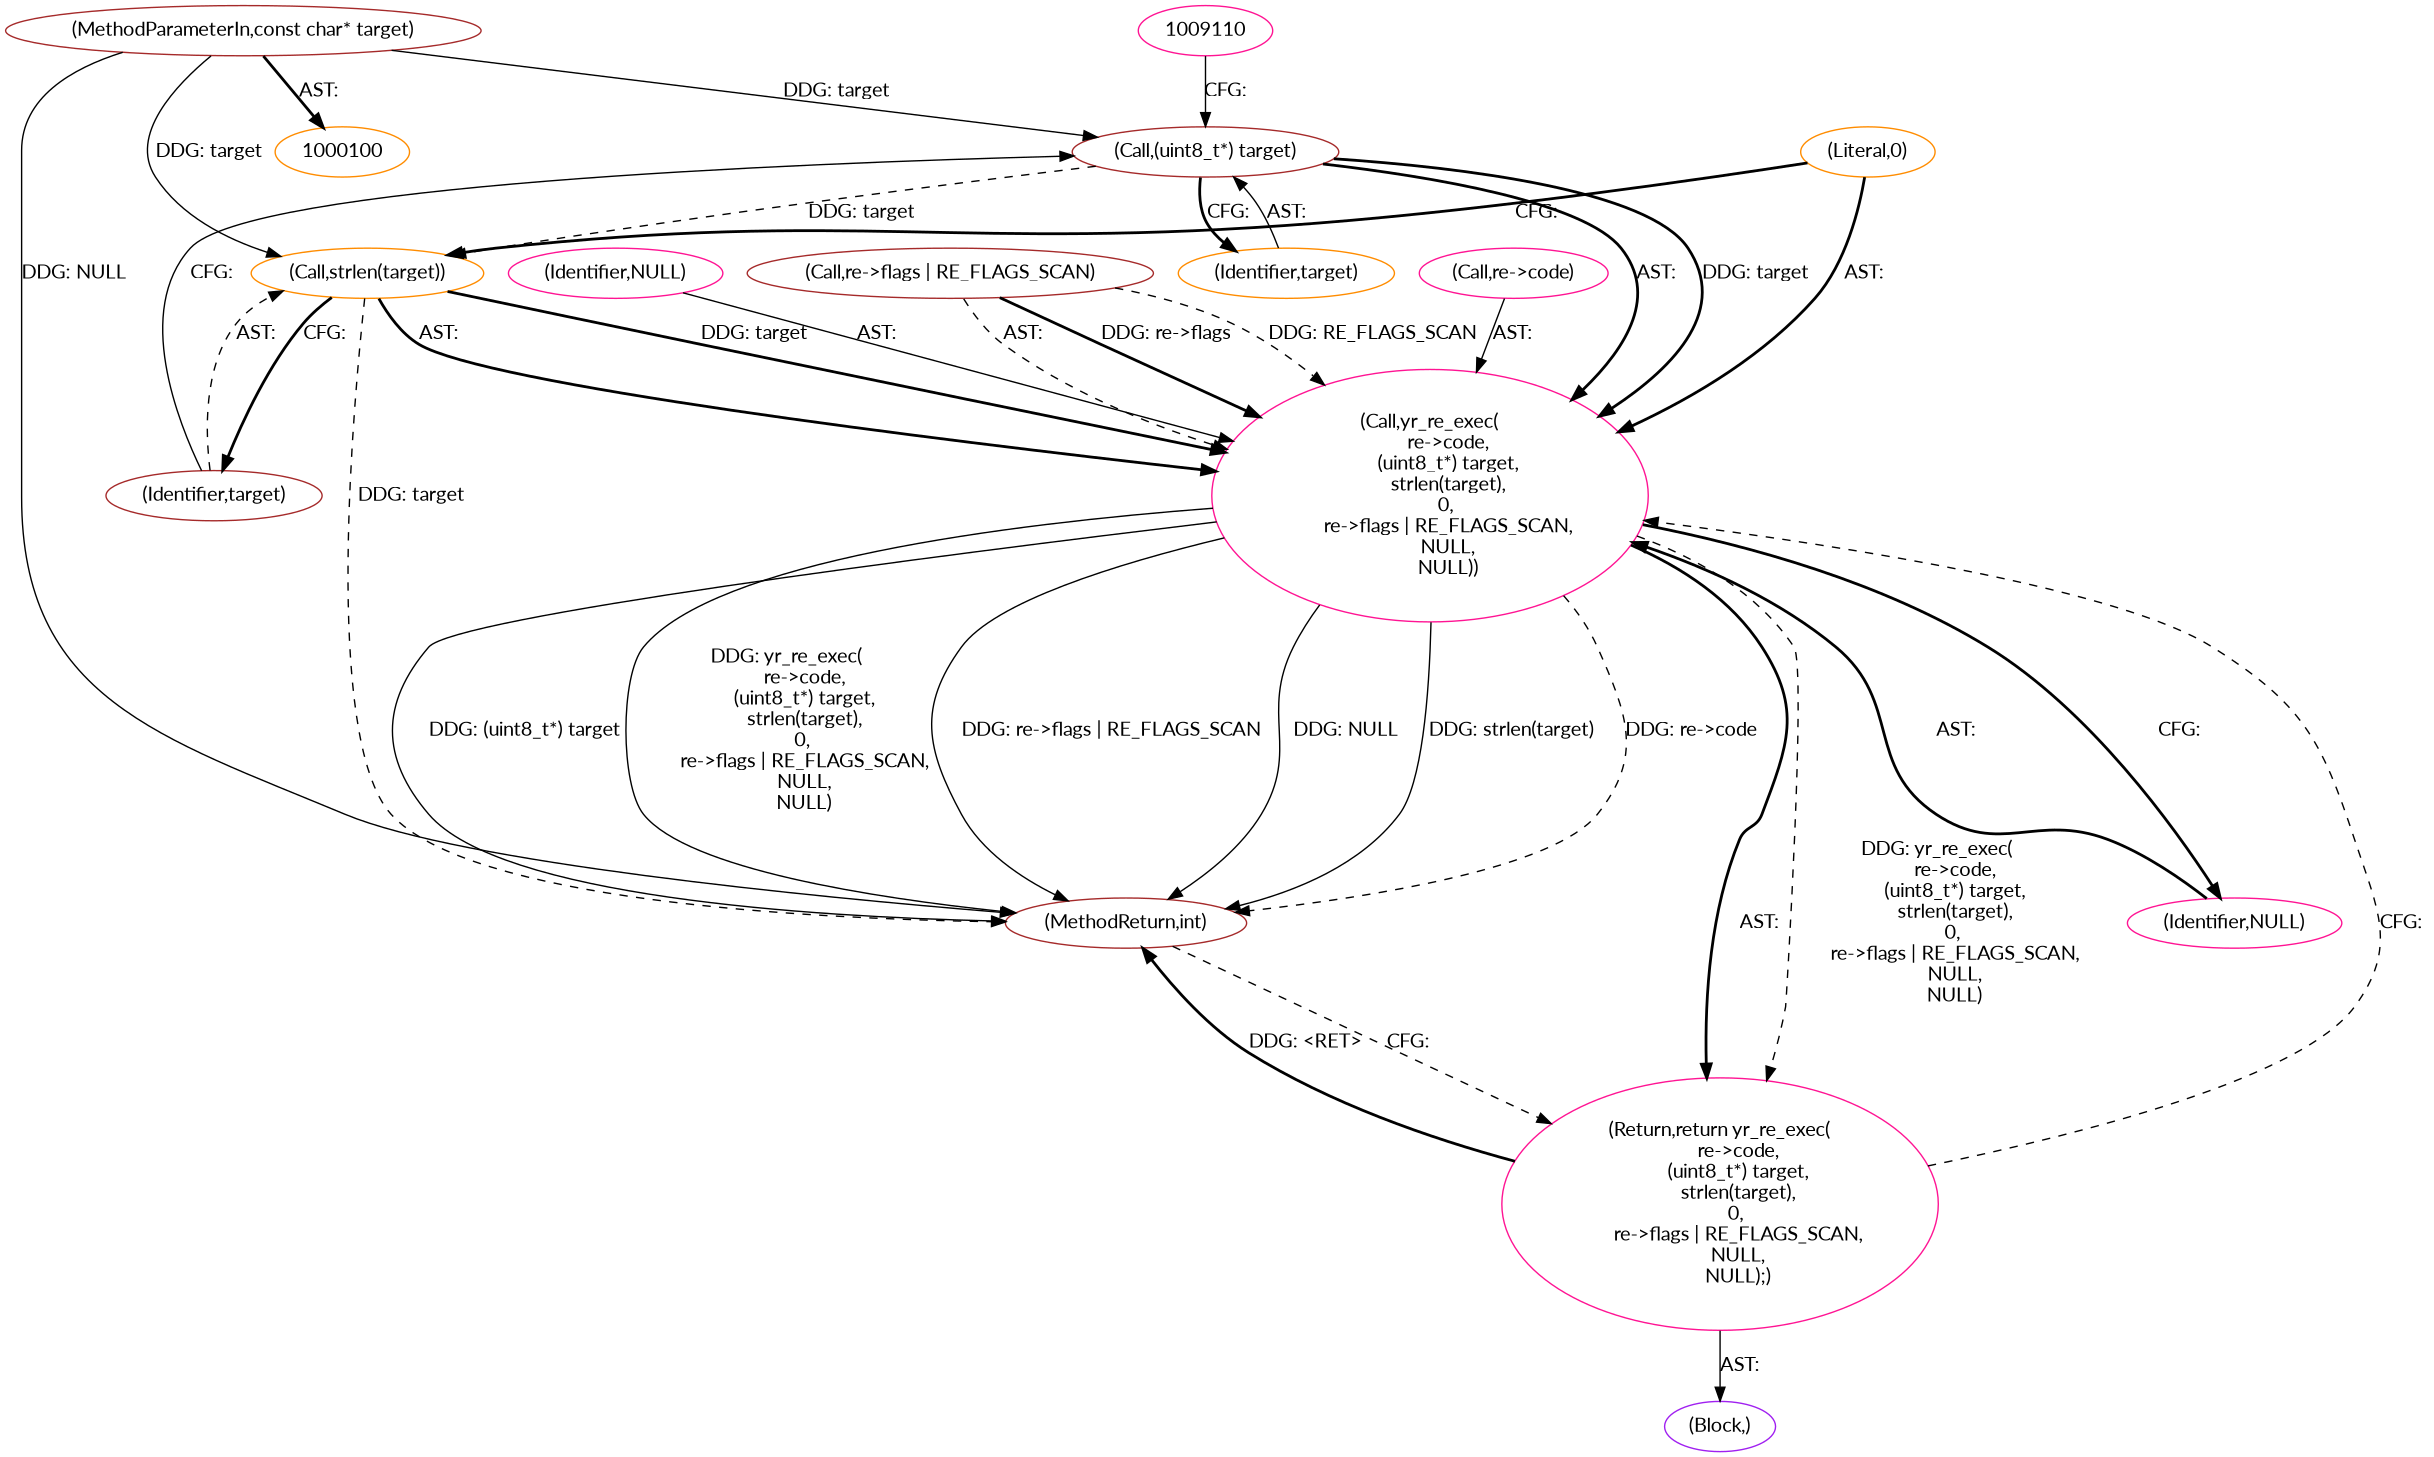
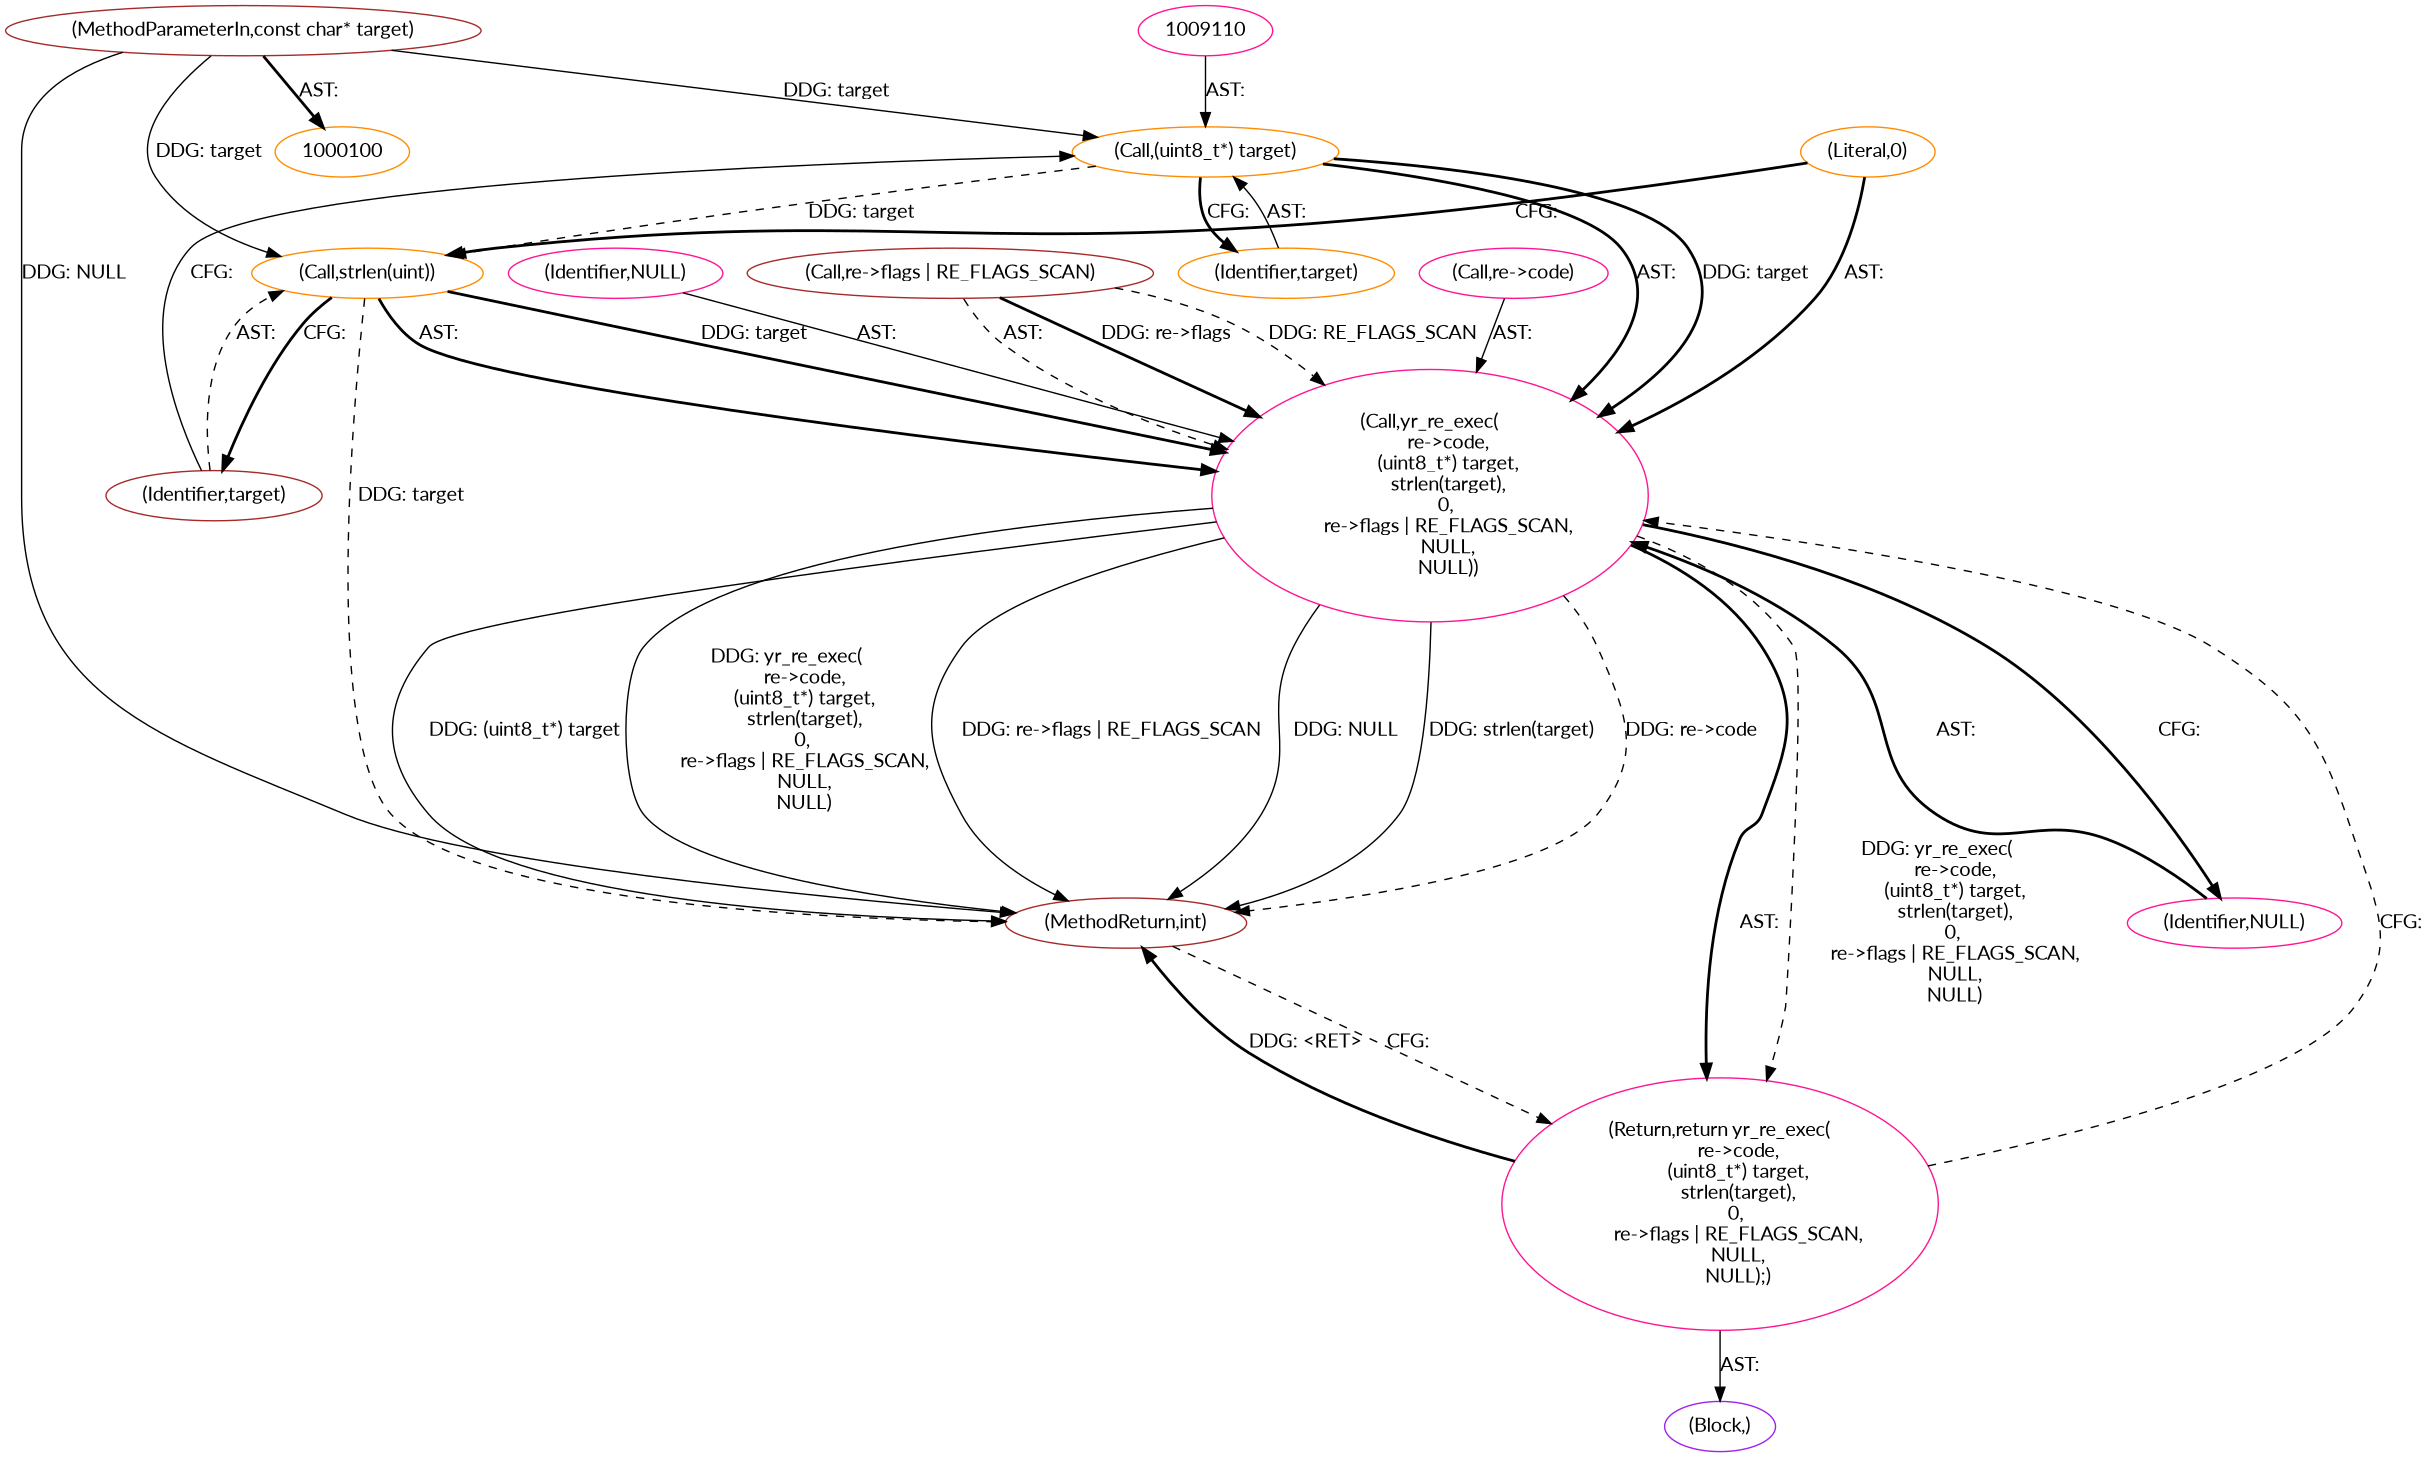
(1229, 91) -> (1229, 91)
(1205, 152) -> (1205, 152)
(367, 273) -> (367, 273)
